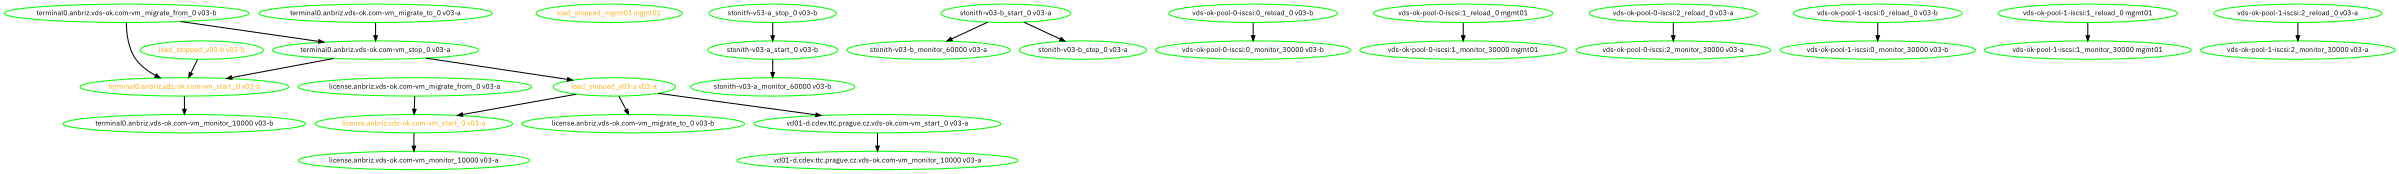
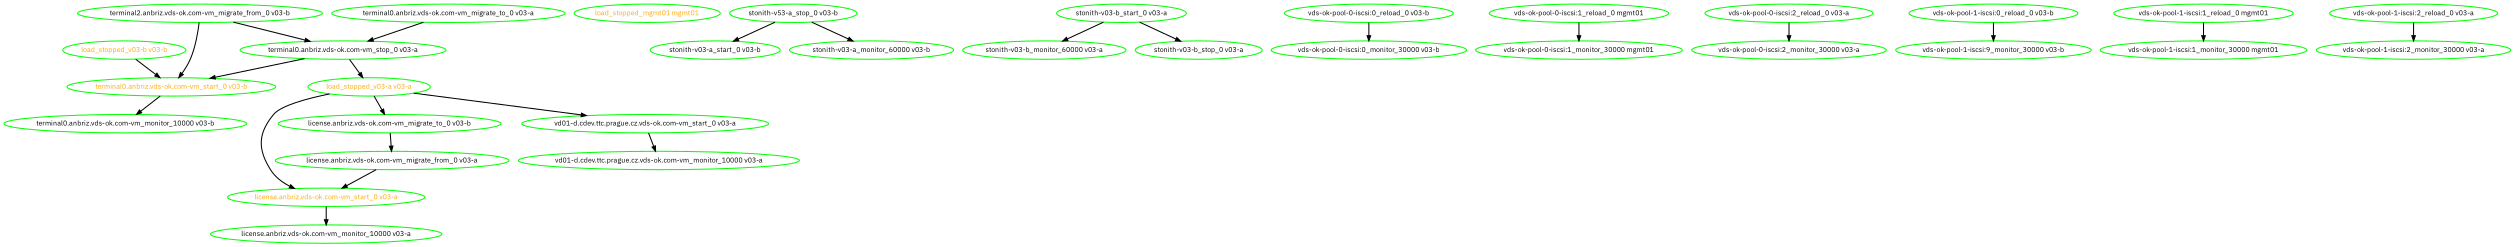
(127, 13) -> (200, 13)
(1878, 50) -> (1993, 50)
(773, 66) -> (830, 31)
none -> (391, 140)
